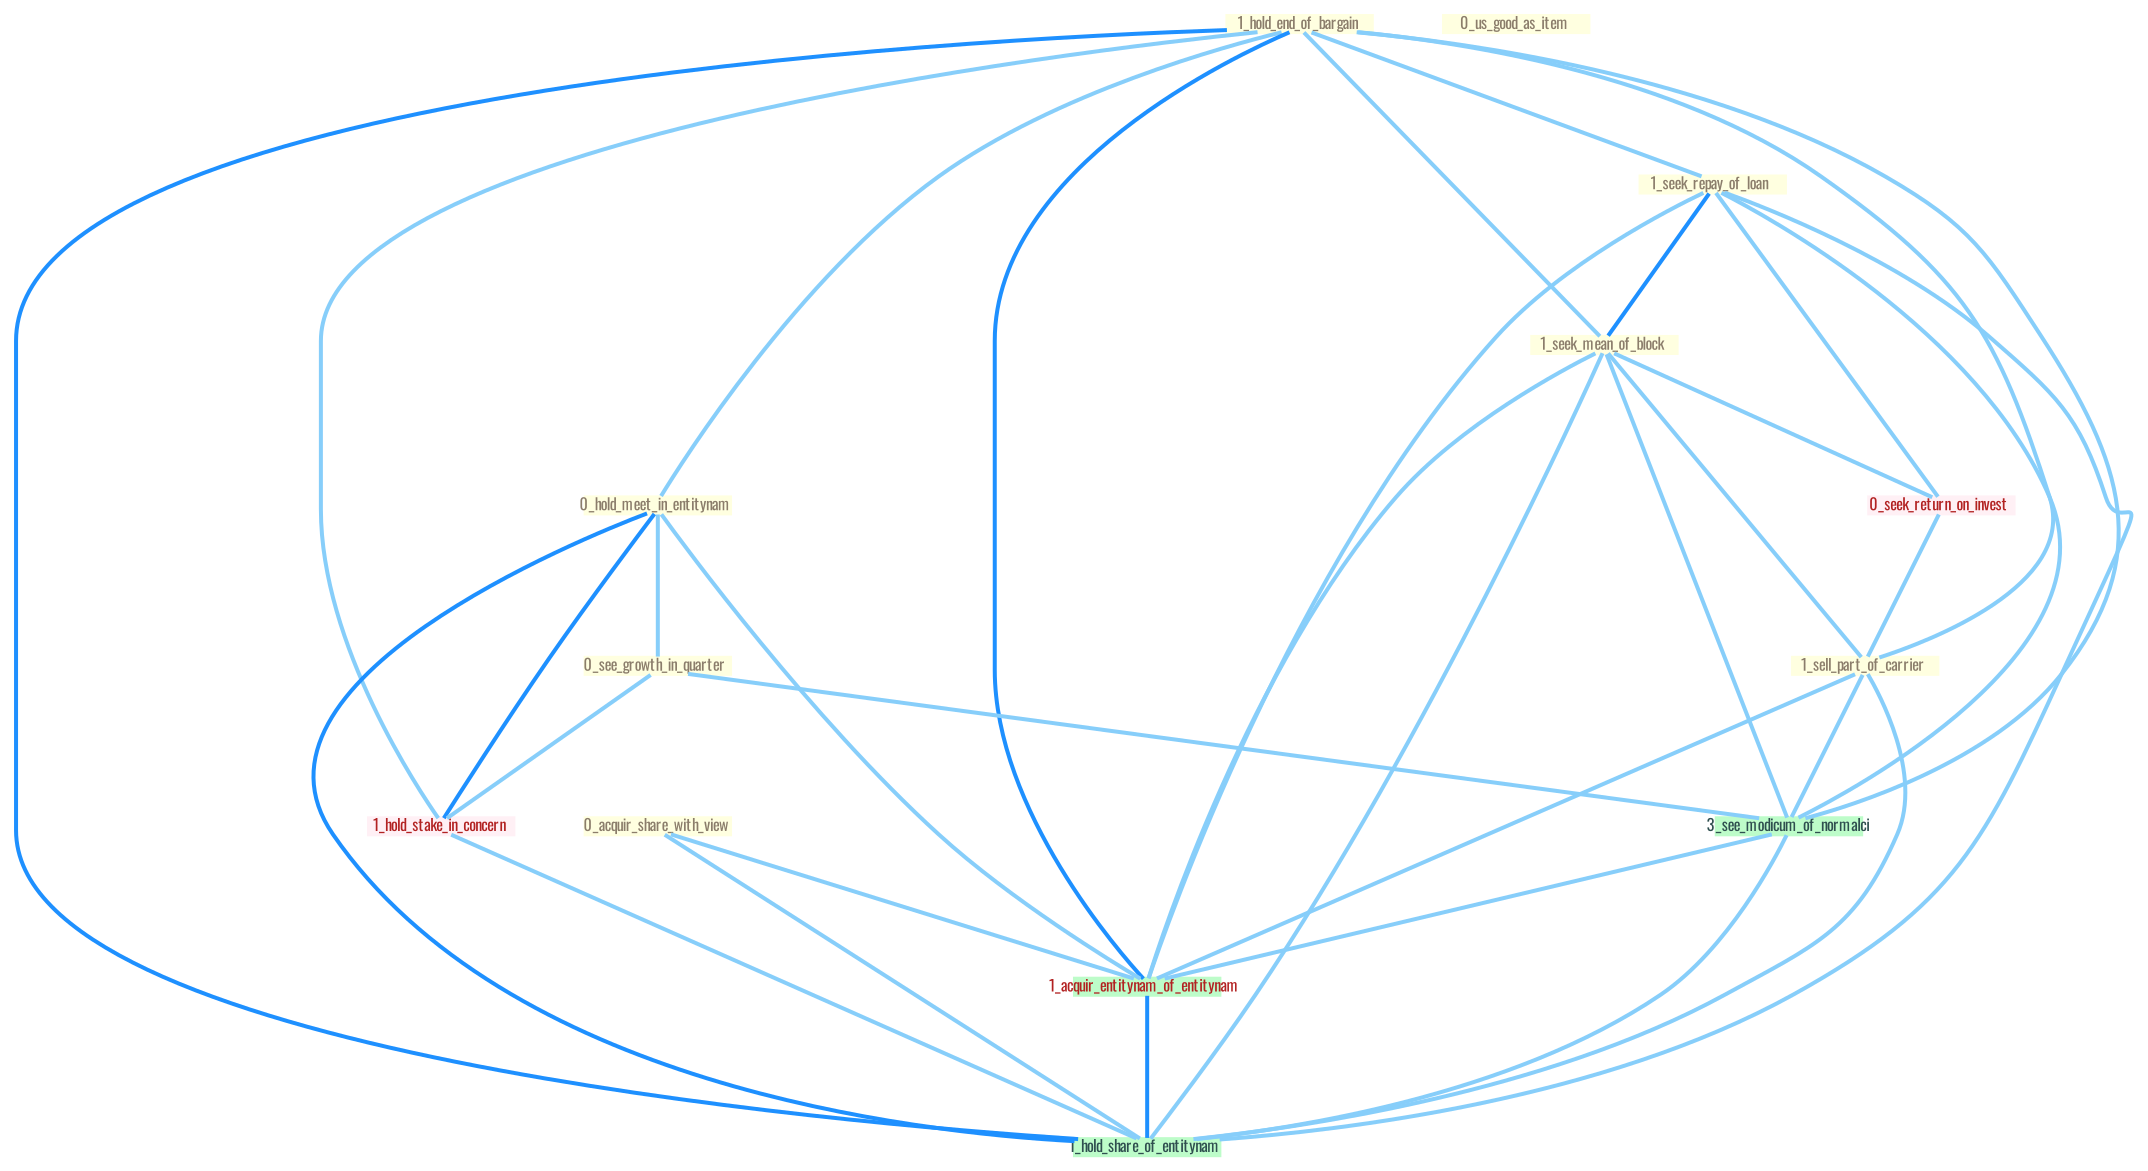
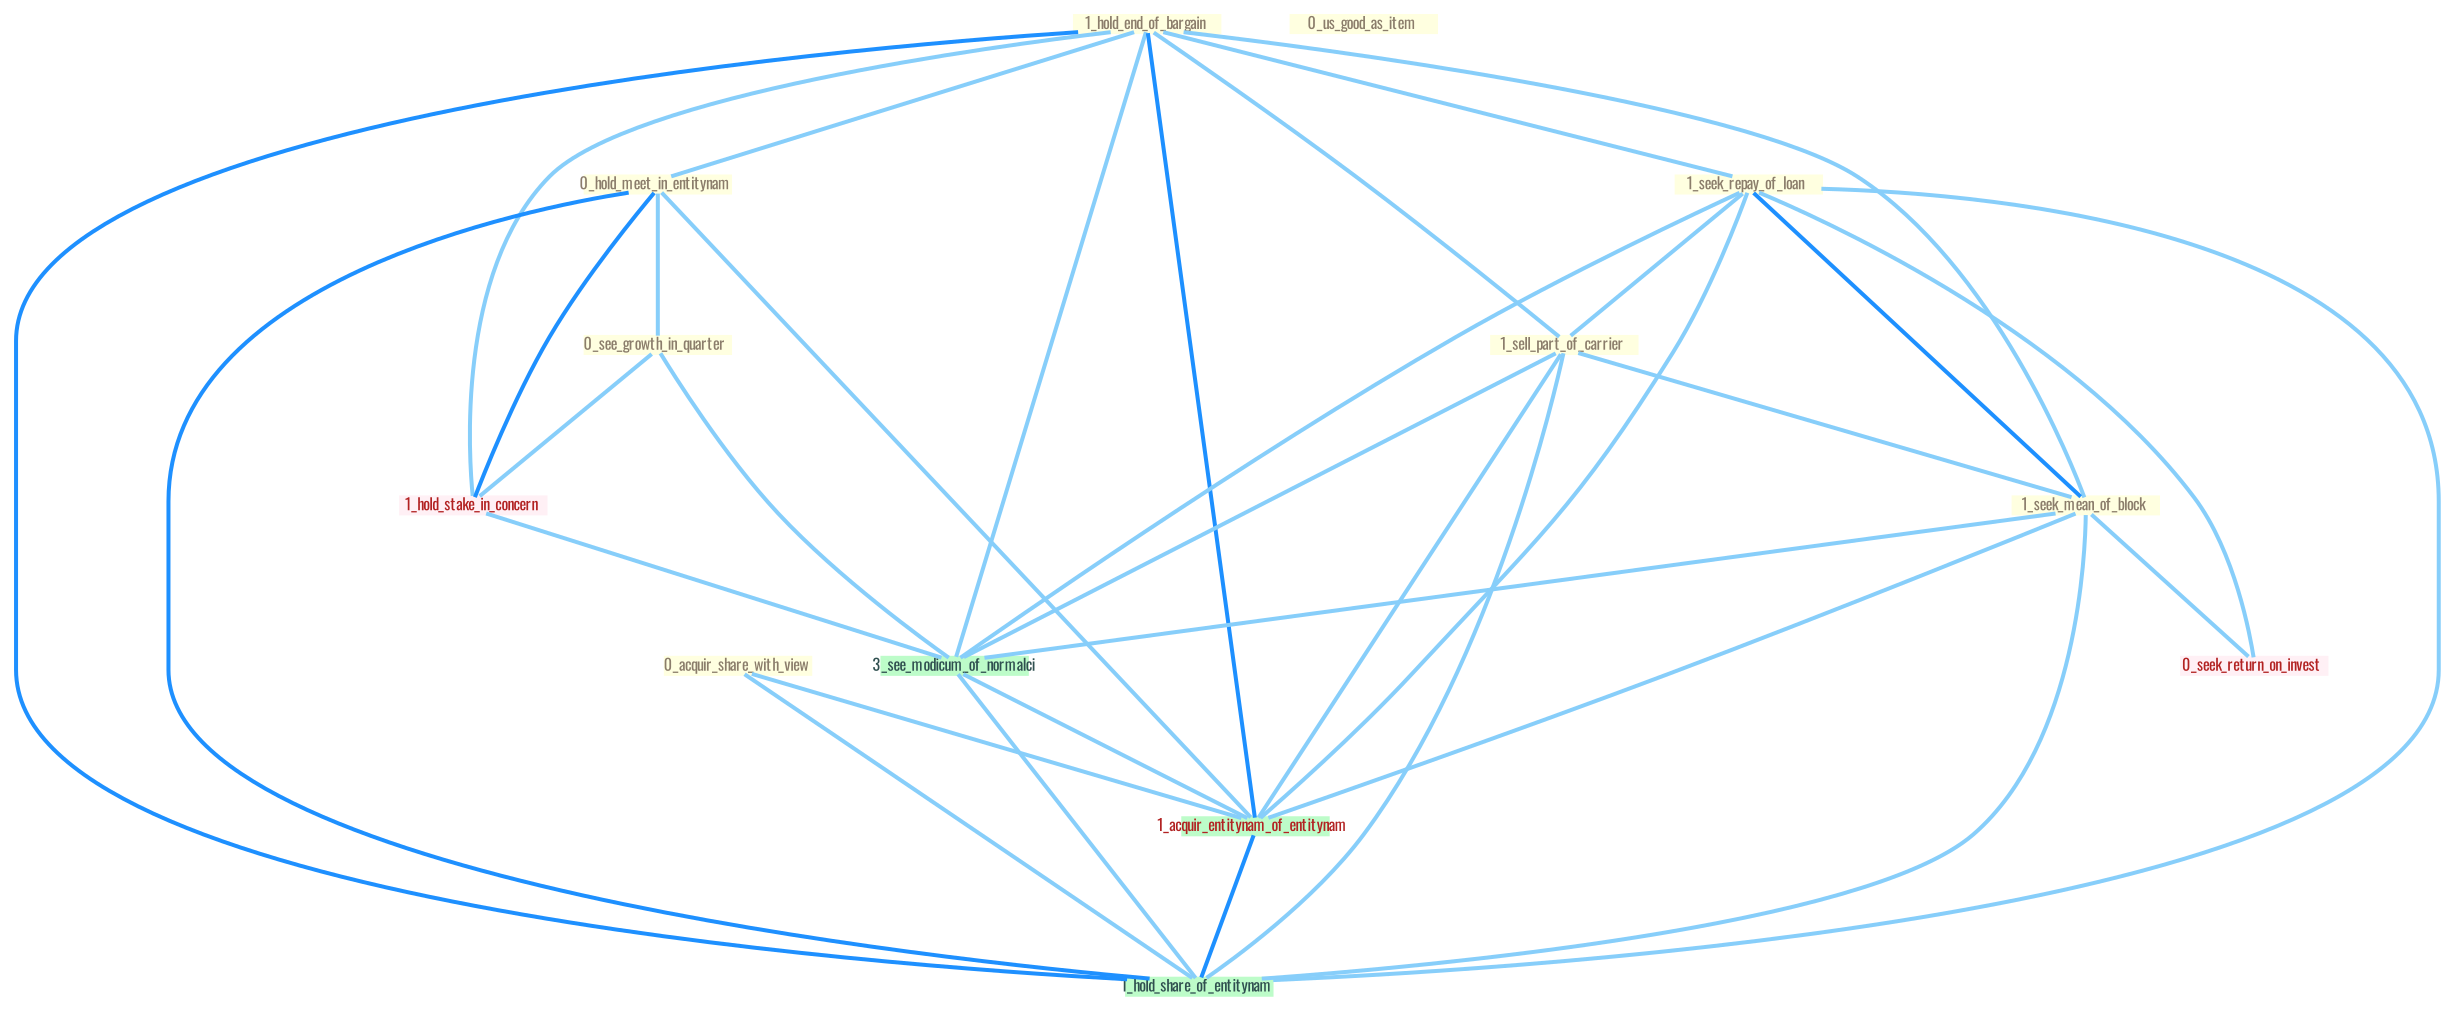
(1903, 586) -> (1657, 265)
(794, 987) -> (714, 586)
